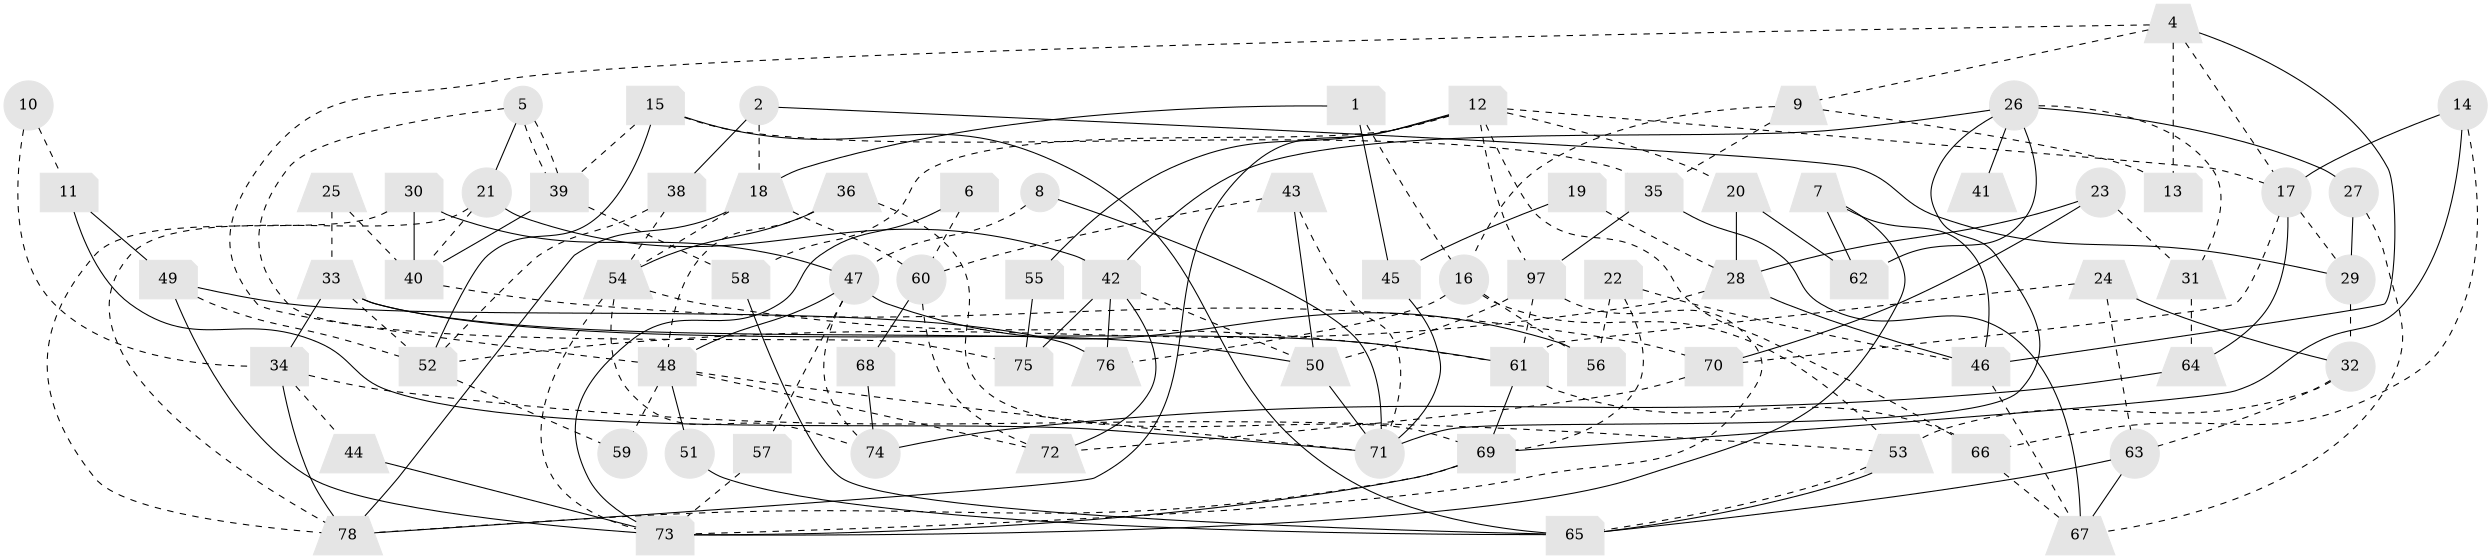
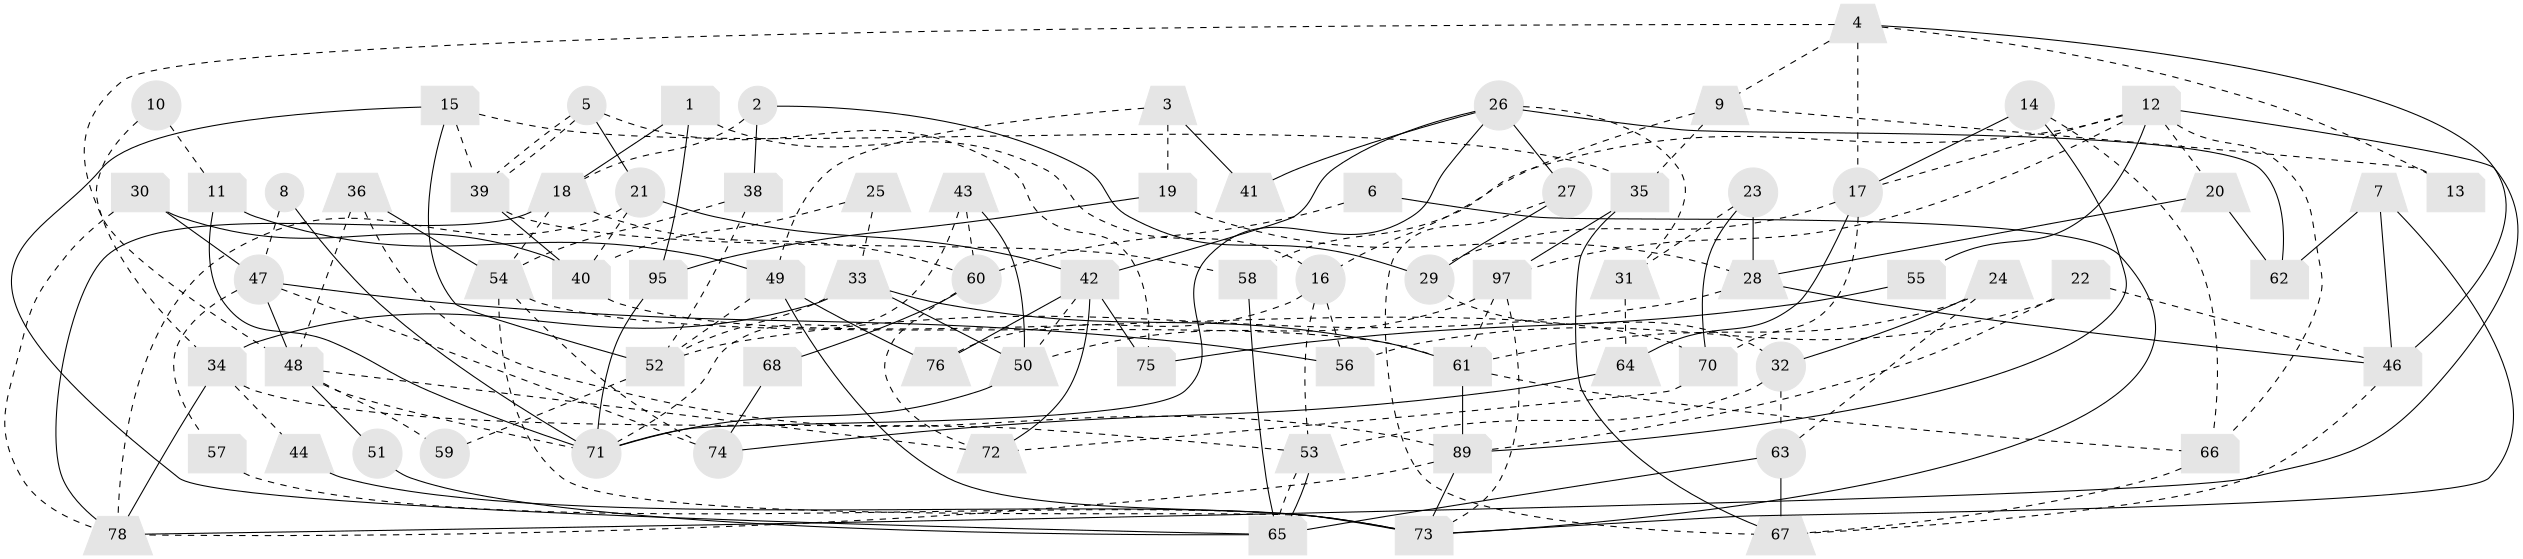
none -> (1168, 105)
(1391, 280) -> (658, 280)
(1486, 454) -> (1463, 454)
